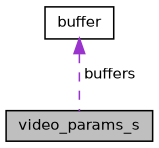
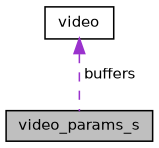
(79, 23) -> (79, 23)
